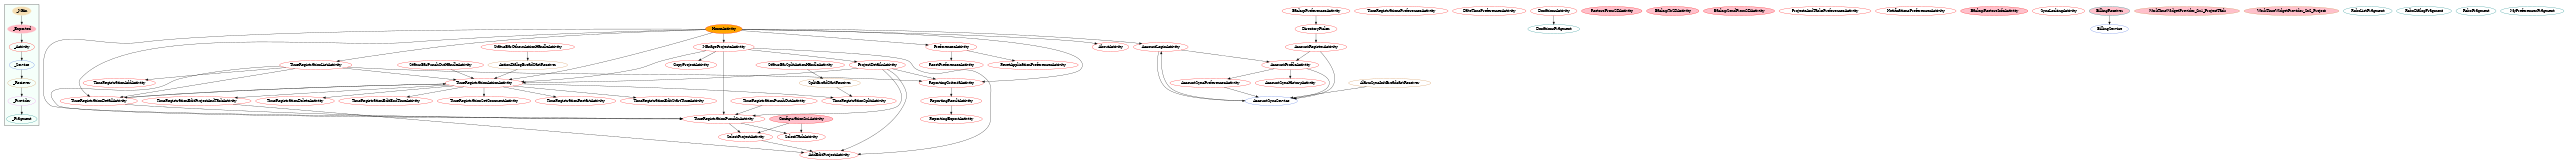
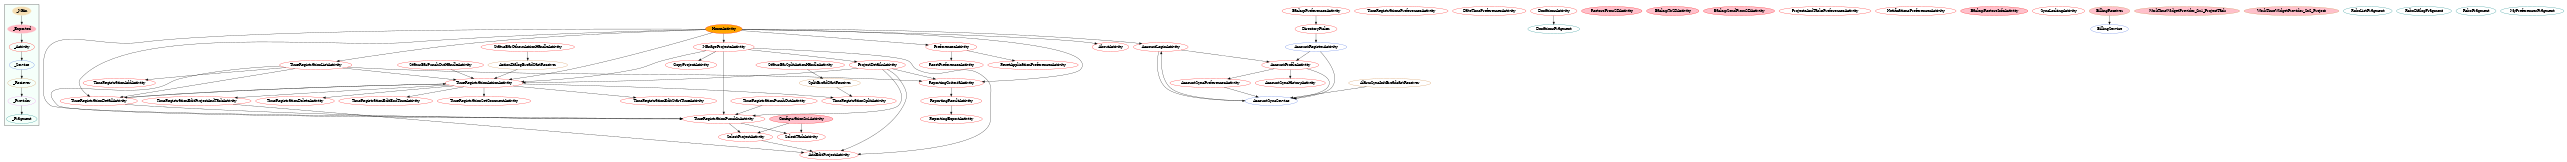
(2110, 11) -> (2110, 11)
(1316, 47) -> (1316, 47)
(576, 101) -> none
